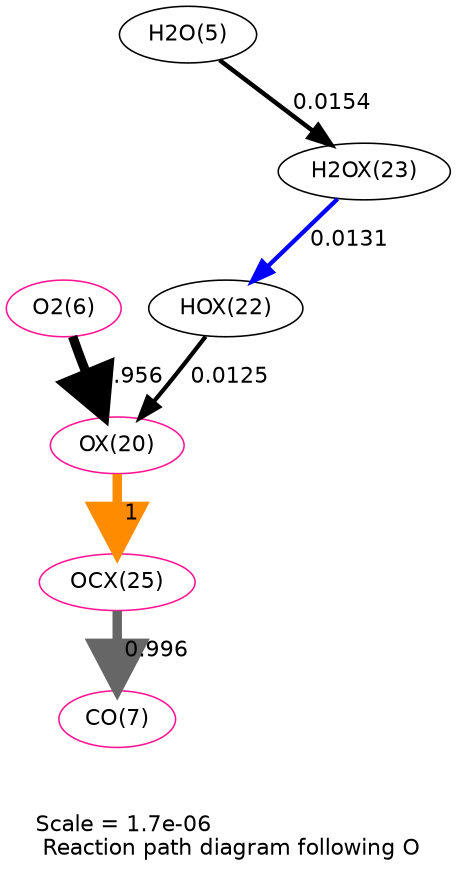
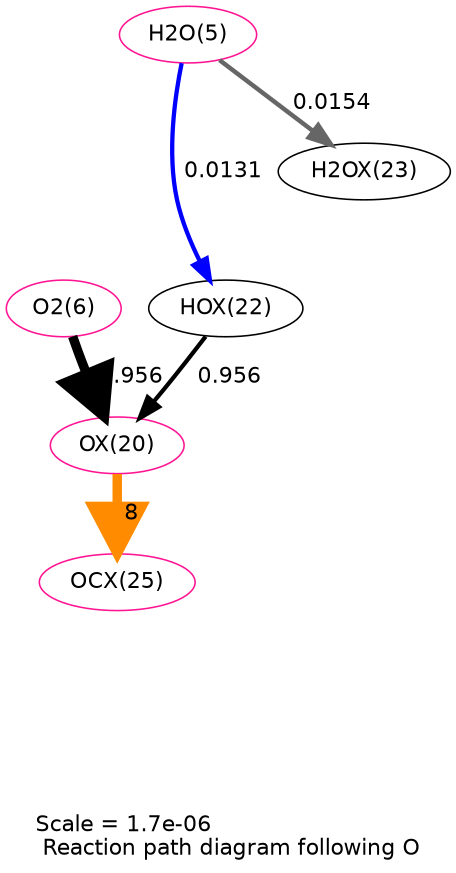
(188, 35) -> (188, 35)
(266, 96) -> (266, 96)
(303, 233) -> (173, 164)
(227, 377) -> (227, 377)
(128, 514) -> (128, 514)
(117, 719) -> none
